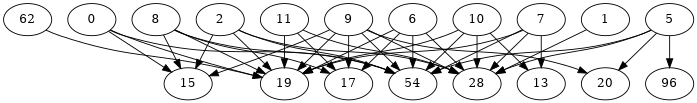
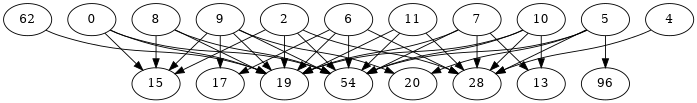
(605, 20) -> (670, 20)
(313, 49) -> (384, 49)
(409, 50) -> none
(248, 51) -> none
